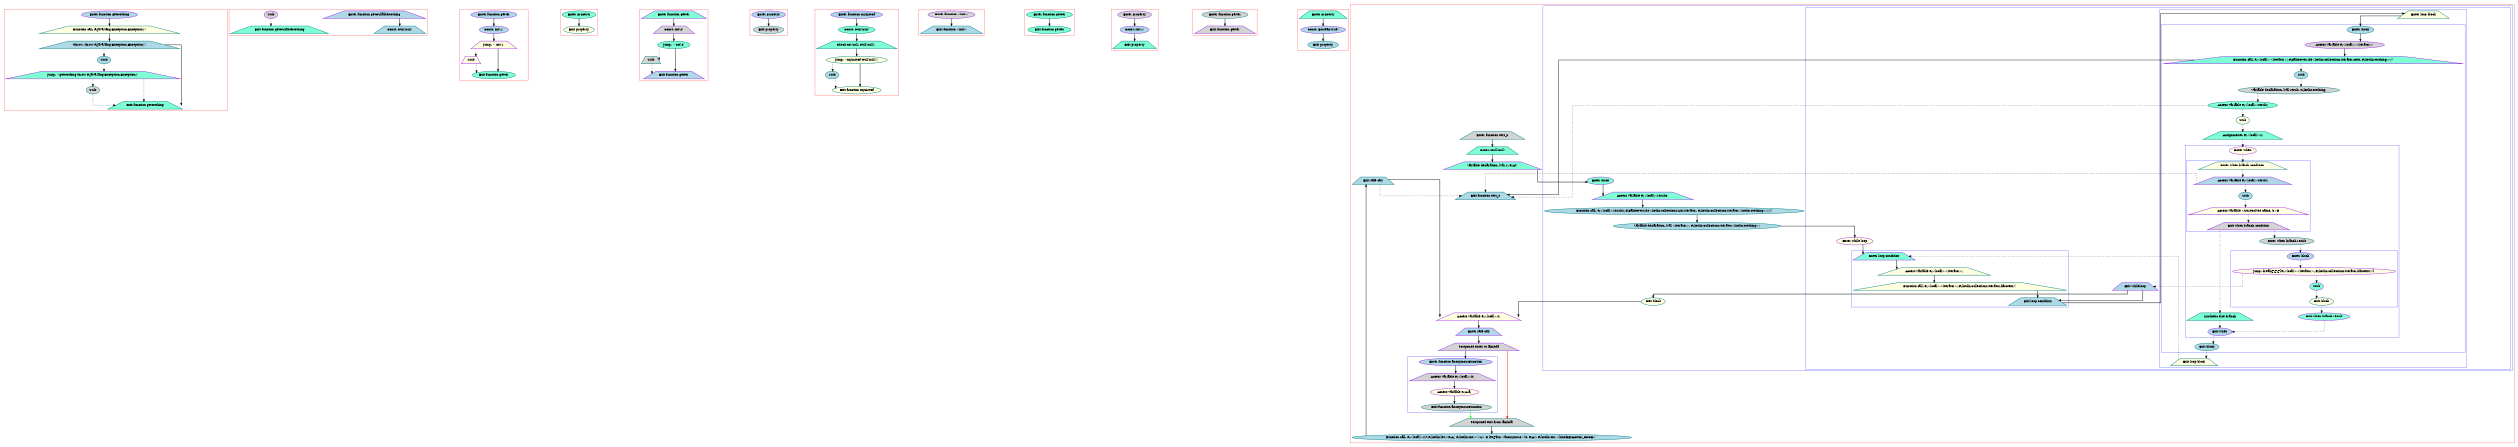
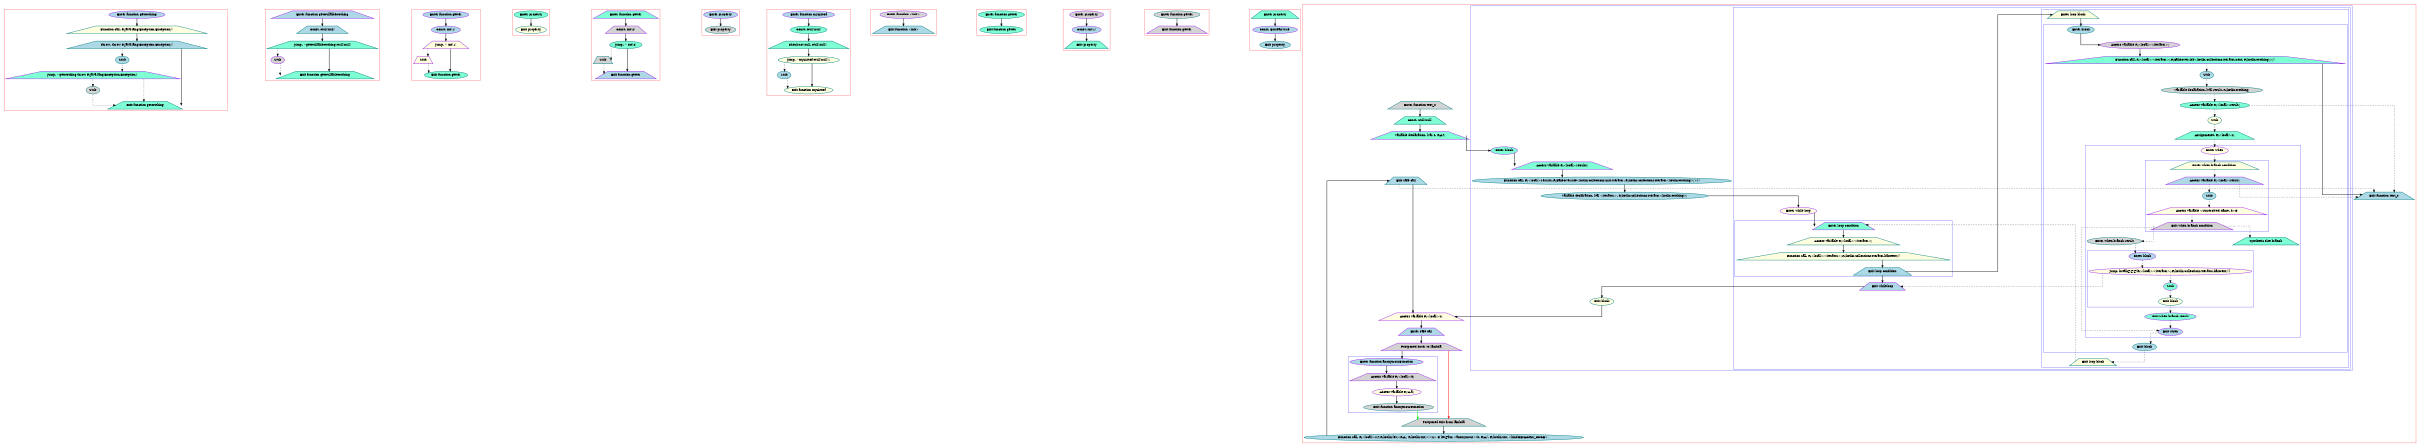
none -> (322, 45)
(2107, 300) -> (1882, 278)
(2220, 323) -> (2081, 279)
